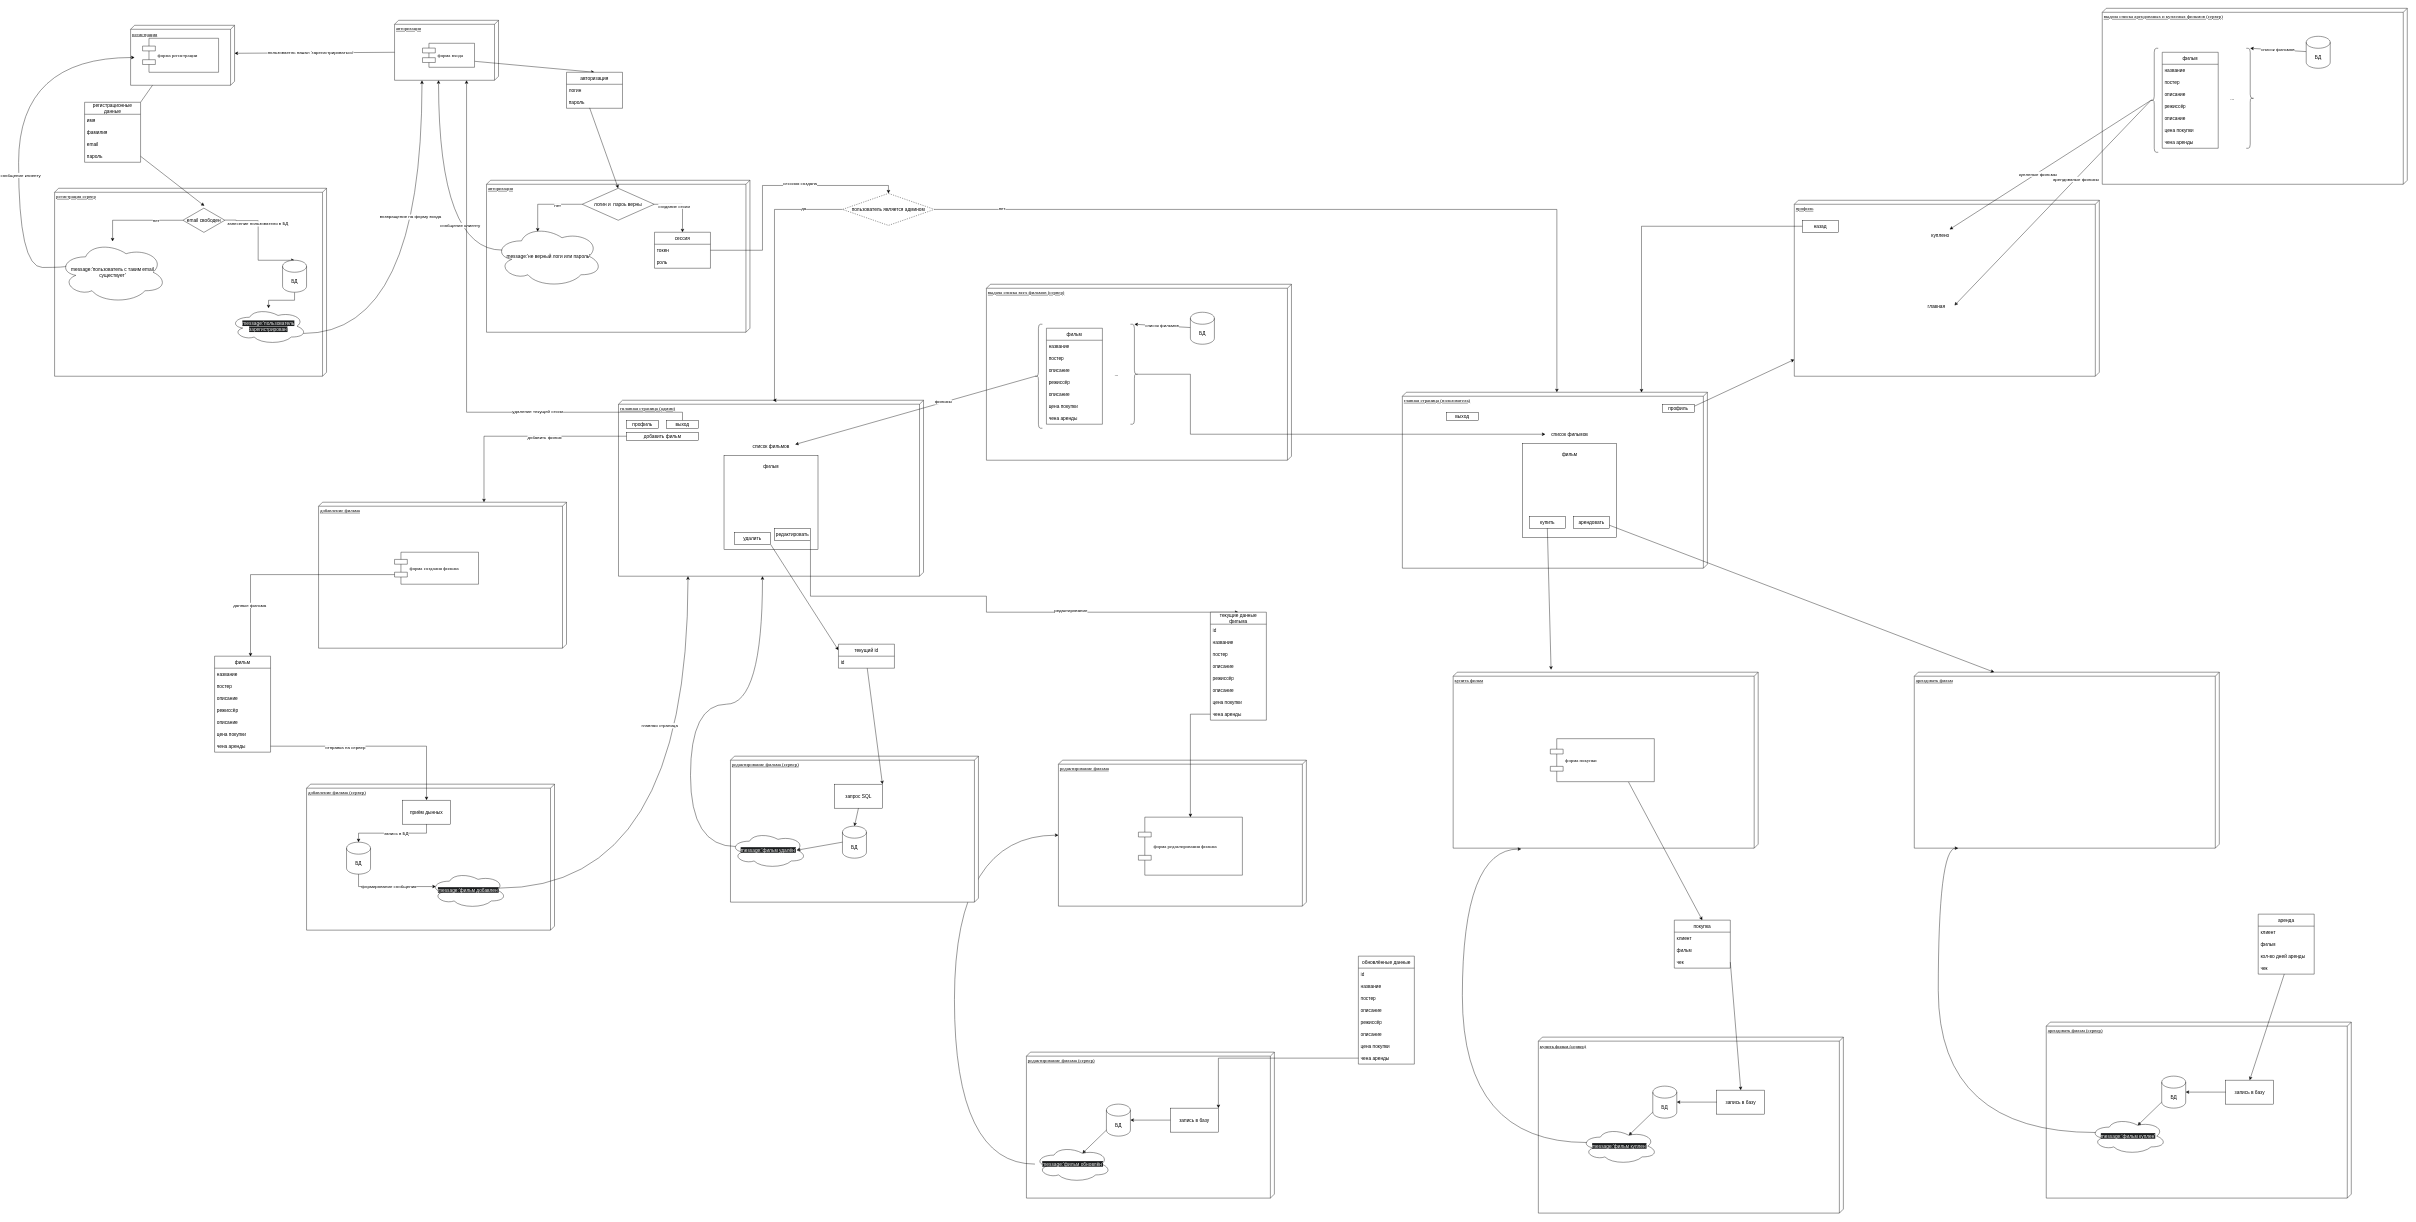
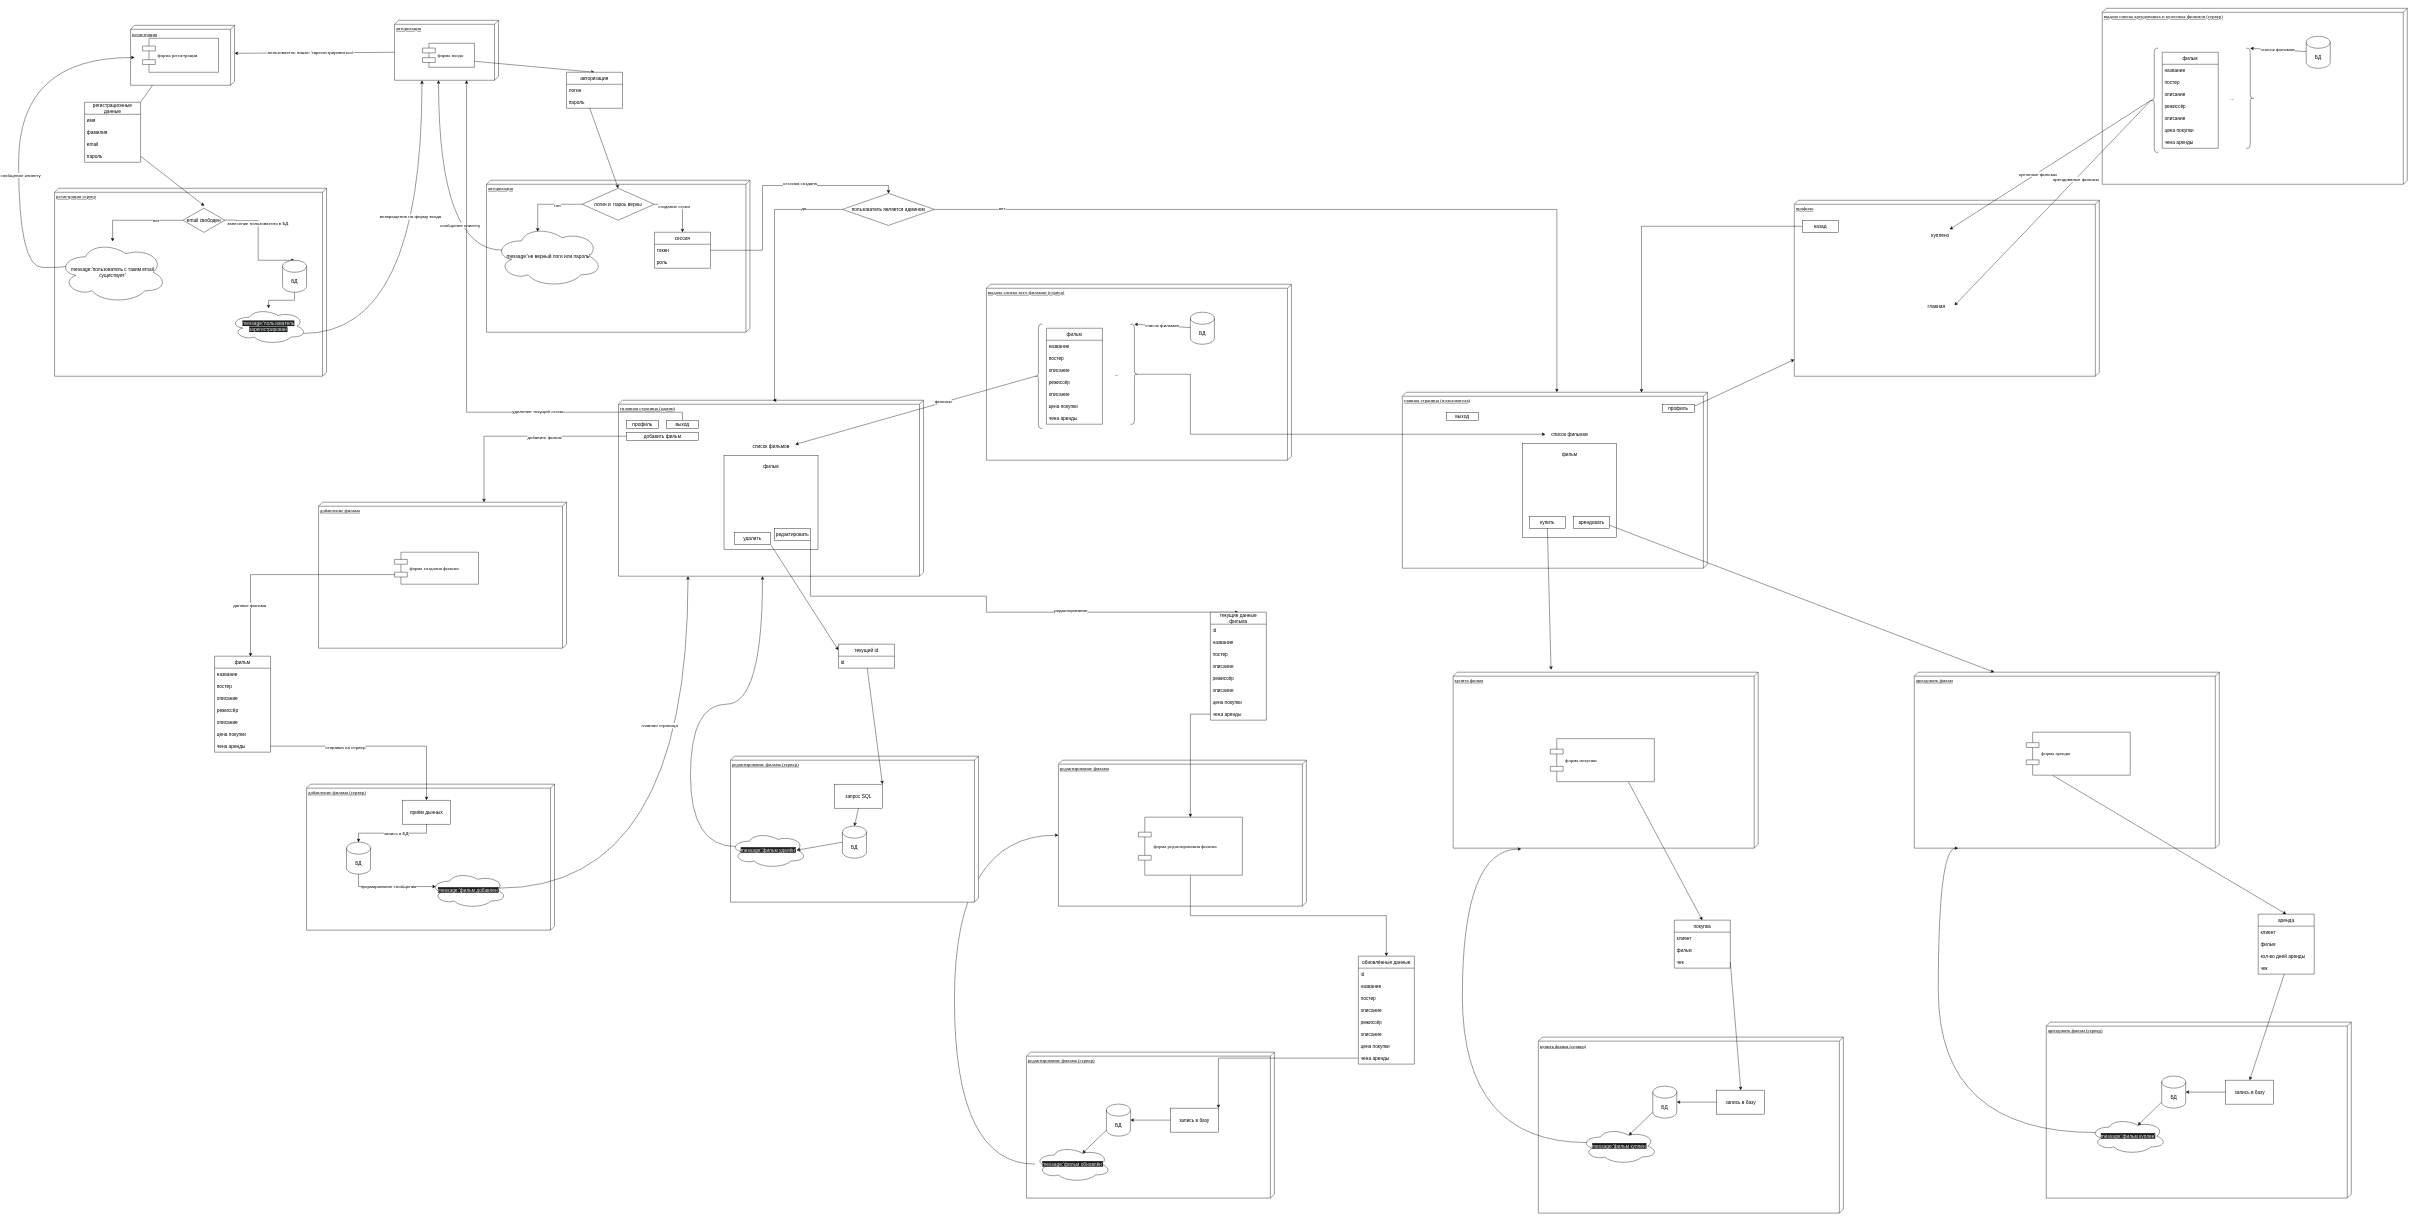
(889, 209) -> (889, 209)
none -> (2079, 754)
none -> (2283, 912)
none -> (1387, 952)
